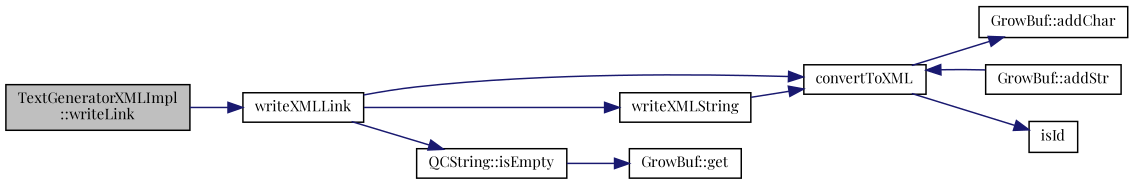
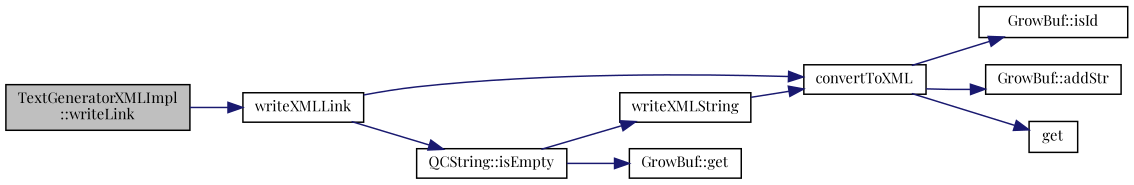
(1053, 22) -> (1053, 22)
(963, 70) -> (948, 89)
(484, 107) -> (581, 138)
(1053, 137) -> (1053, 137)
